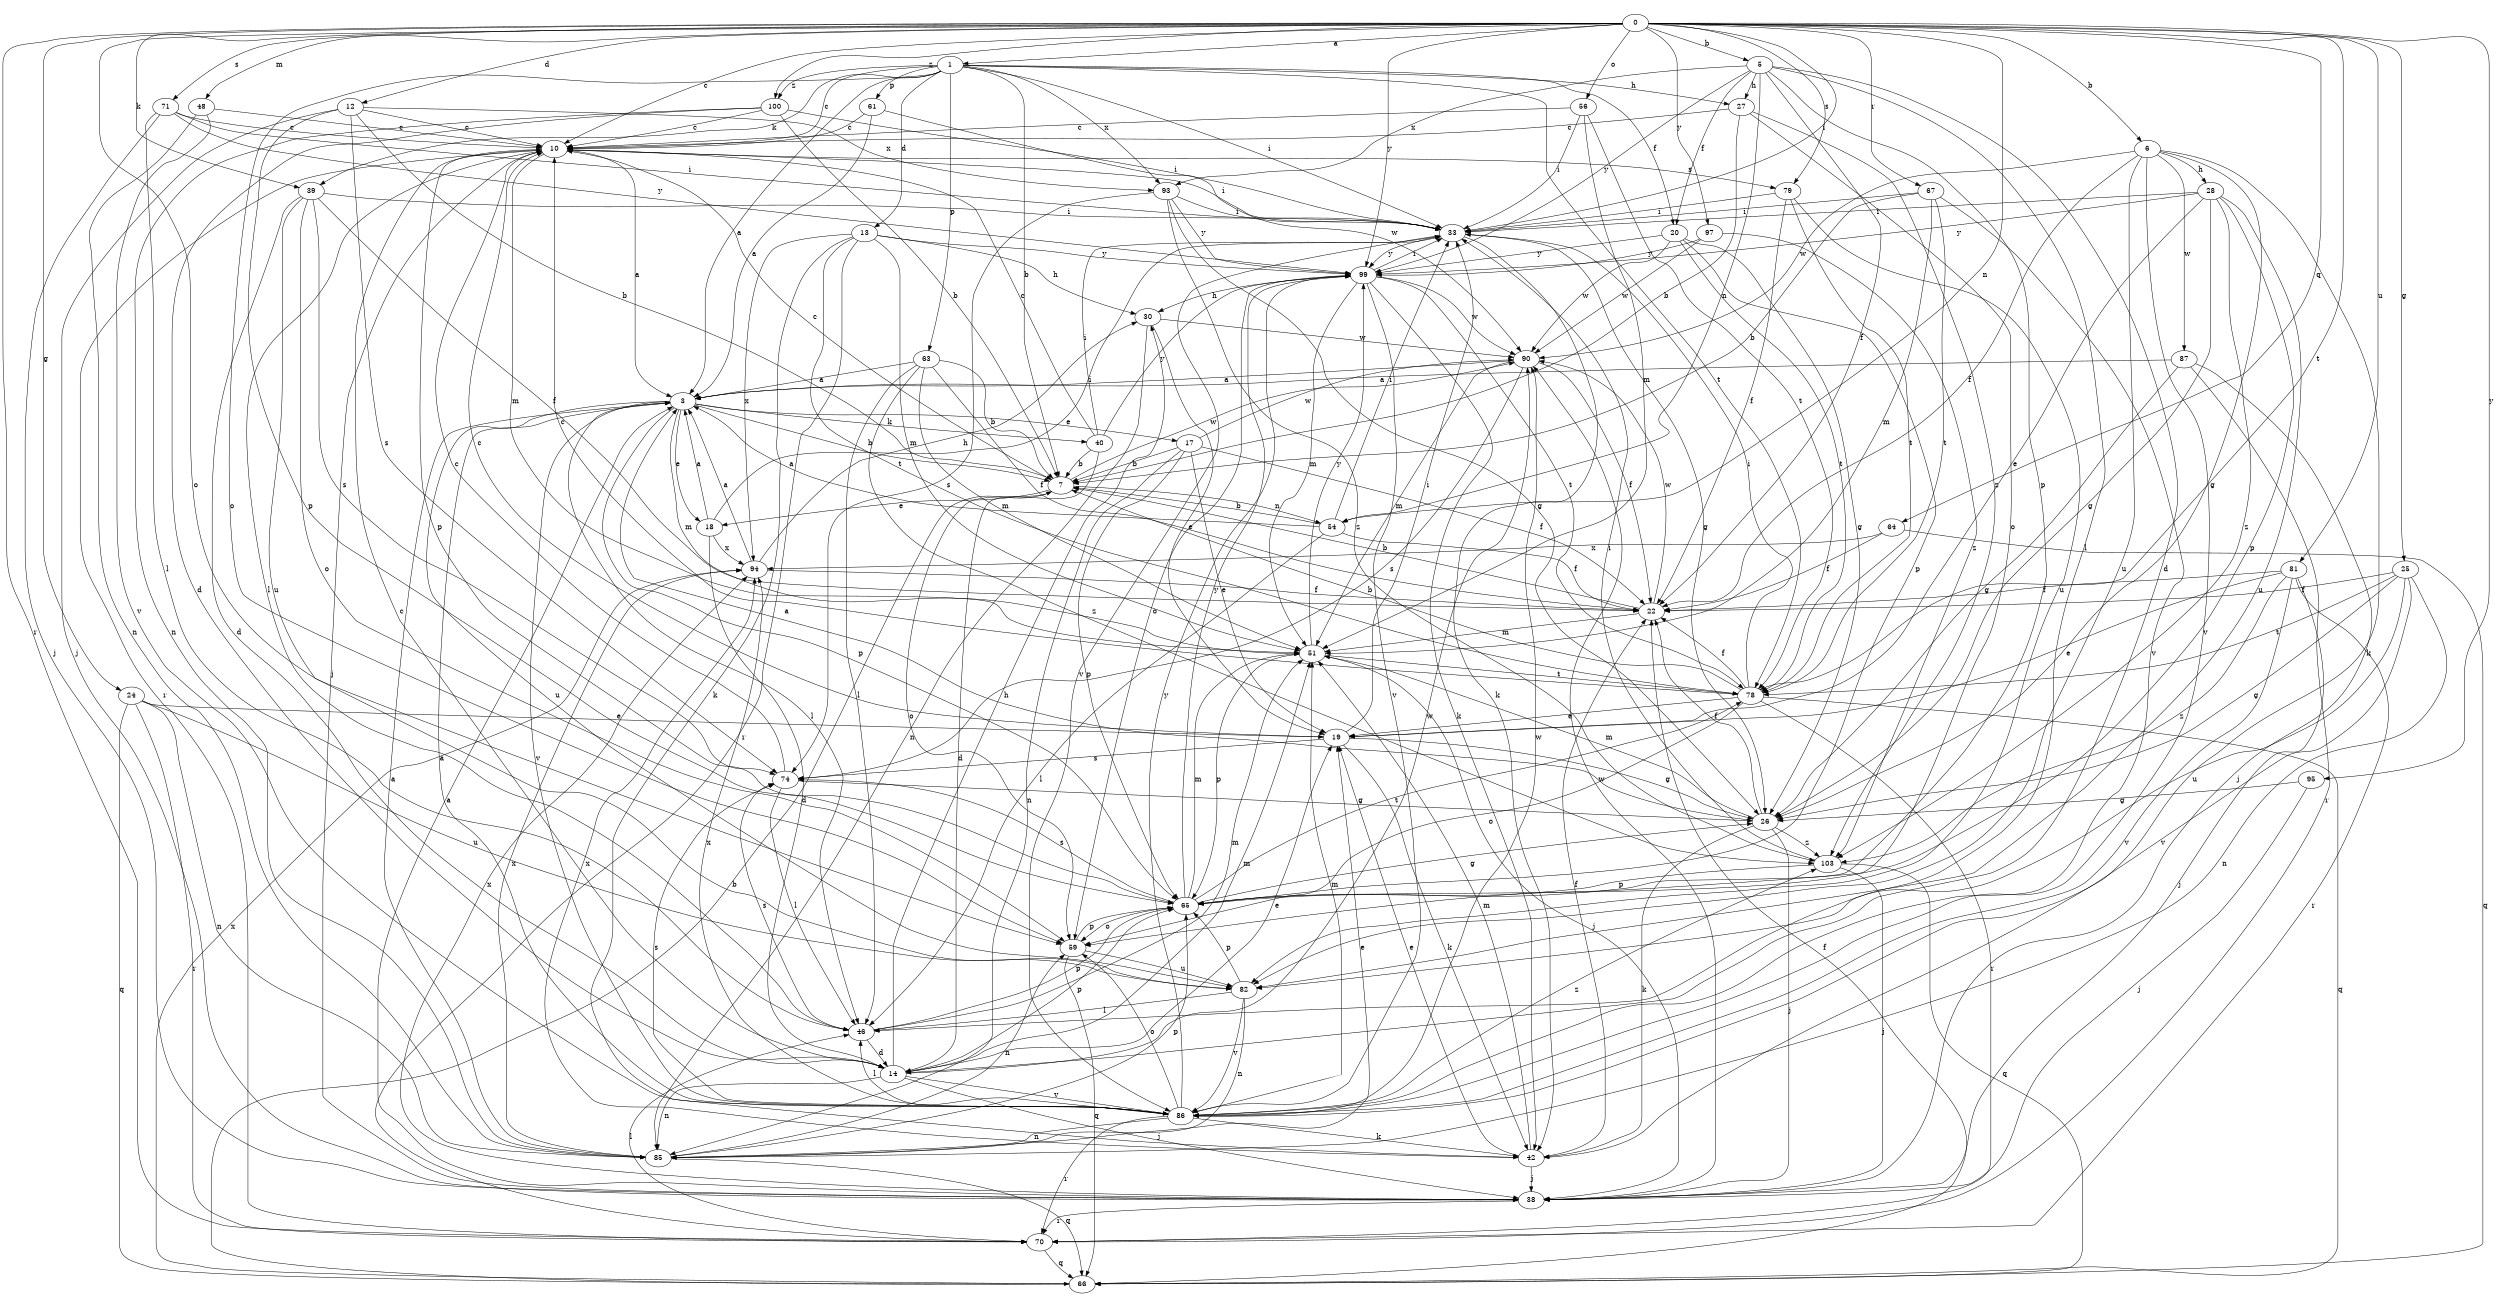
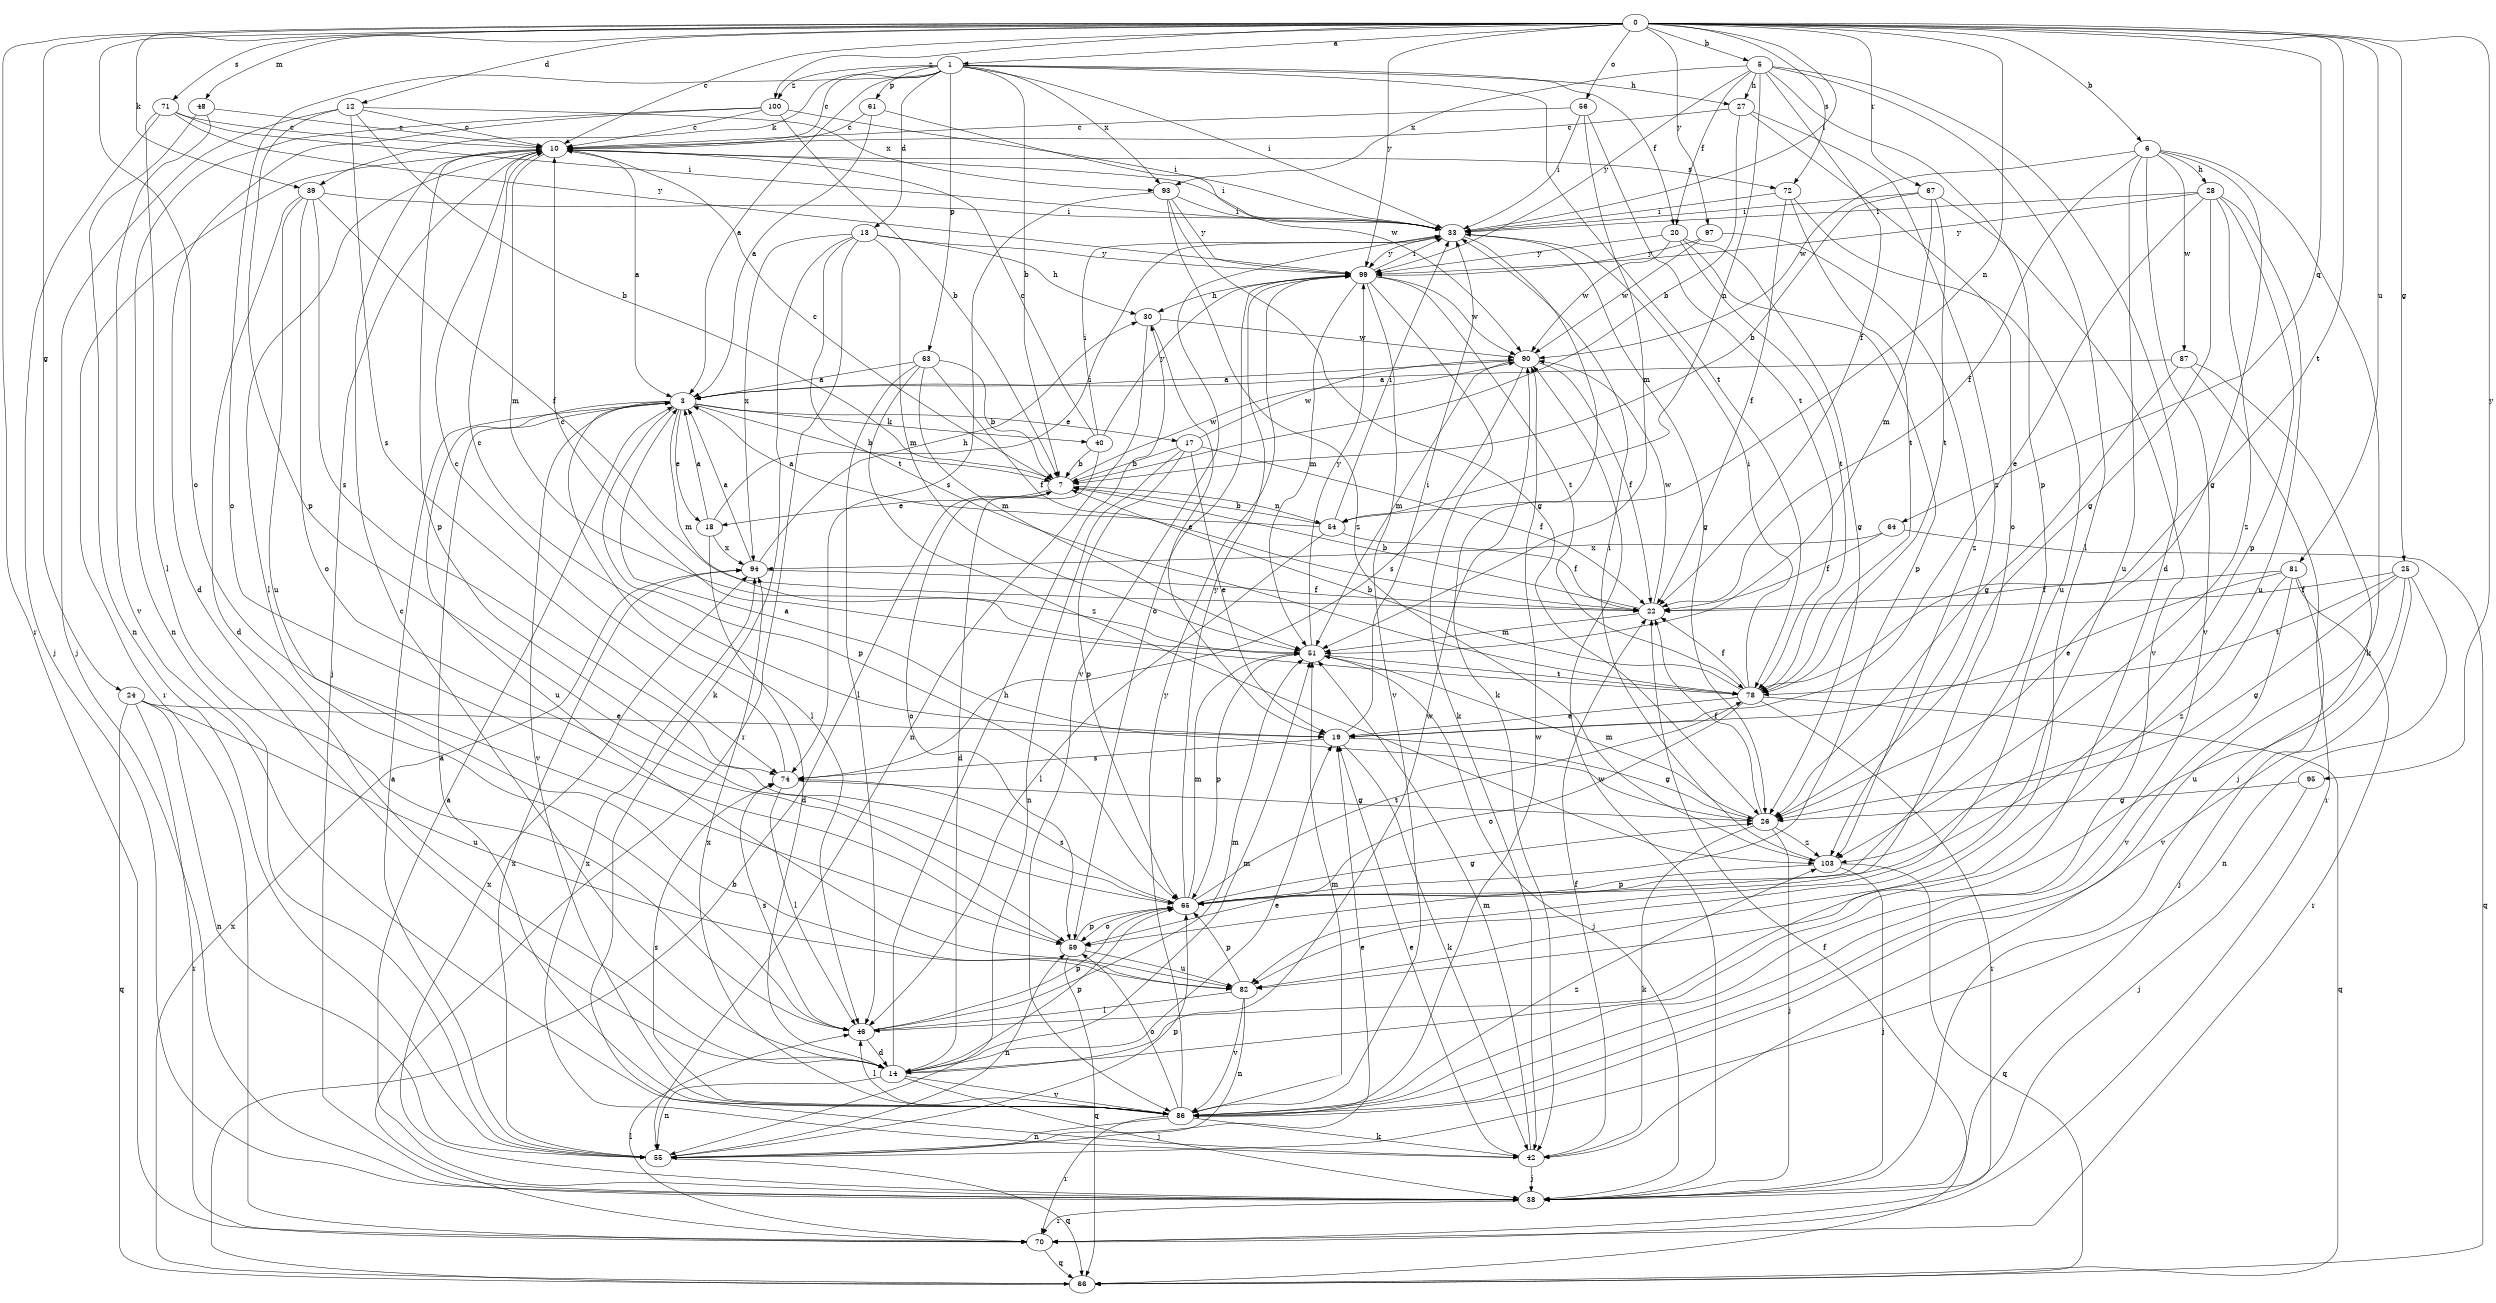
(1788, 191) -> (1788, 191)
(658, 1158) -> (658, 1158)
